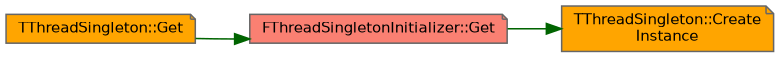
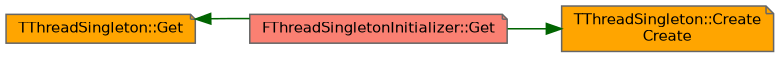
(668, 29) -> (668, 29)
(215, 39) -> (230, 19)
